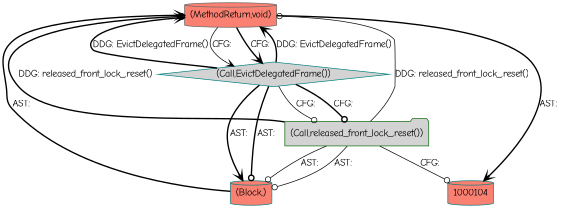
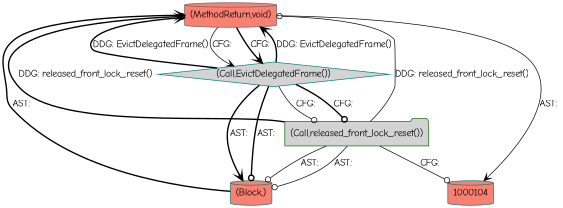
(473, 35) -> (473, 35)
